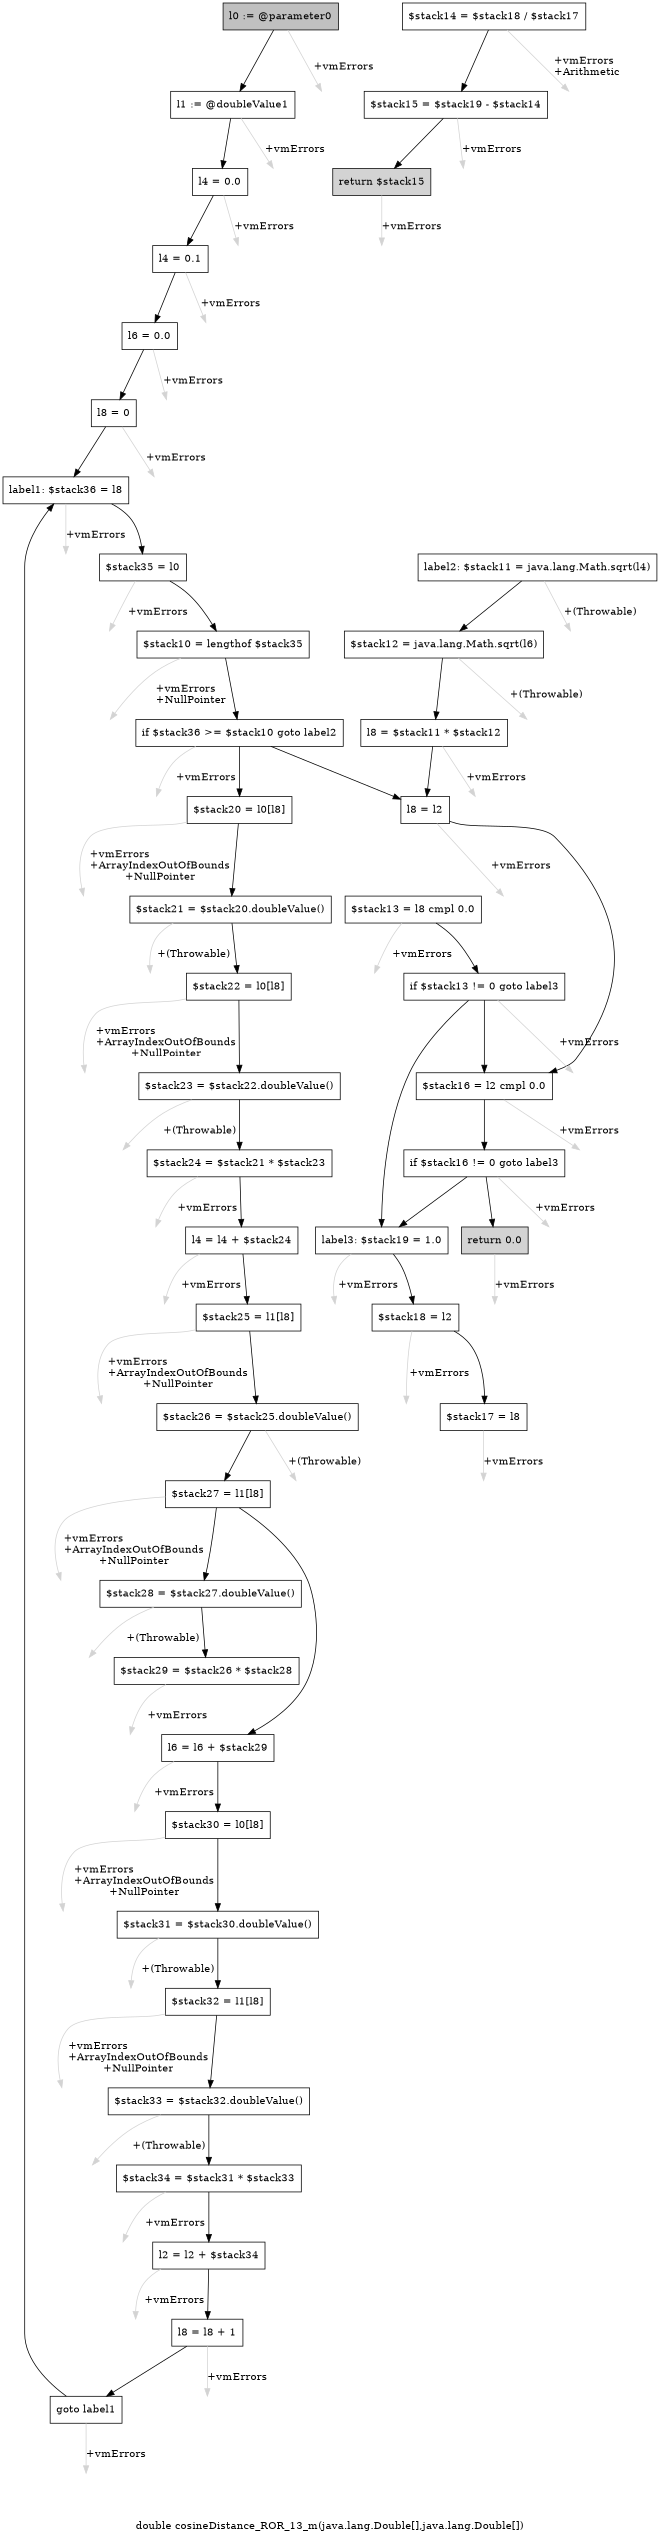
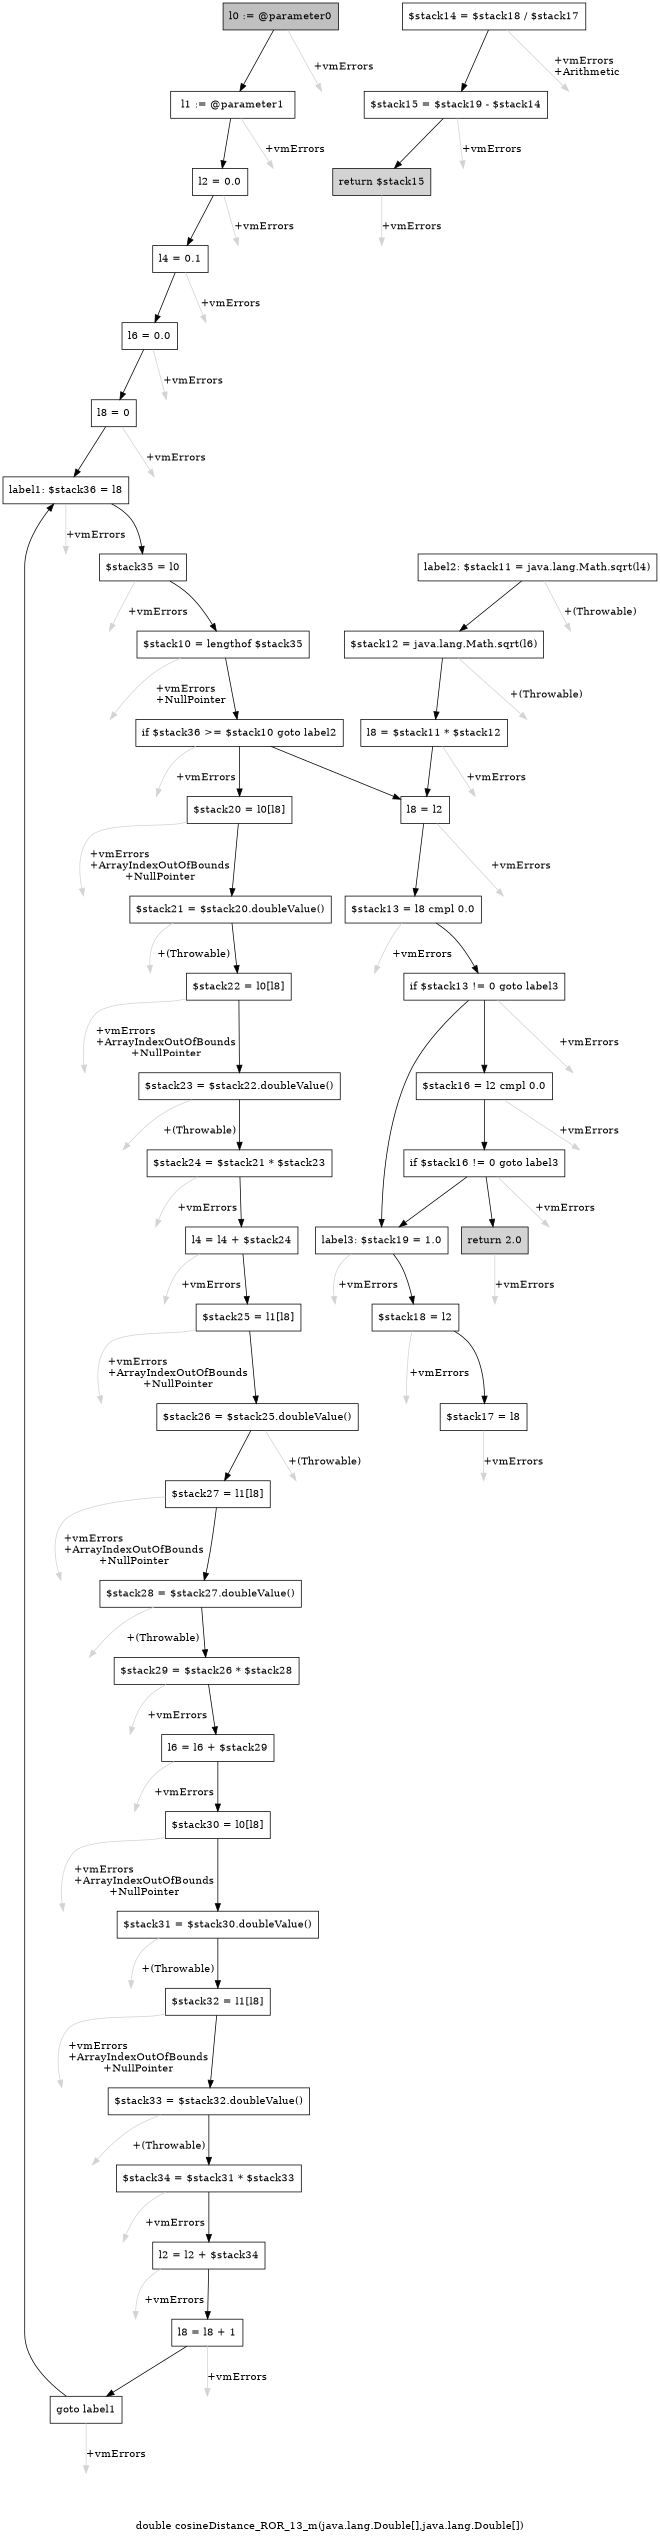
(233, 105) -> (233, 105)
(220, 182) -> (220, 182)
(602, 903) -> (420, 856)
(495, 1240) -> (495, 1240)
(316, 1617) -> (212, 1706)
